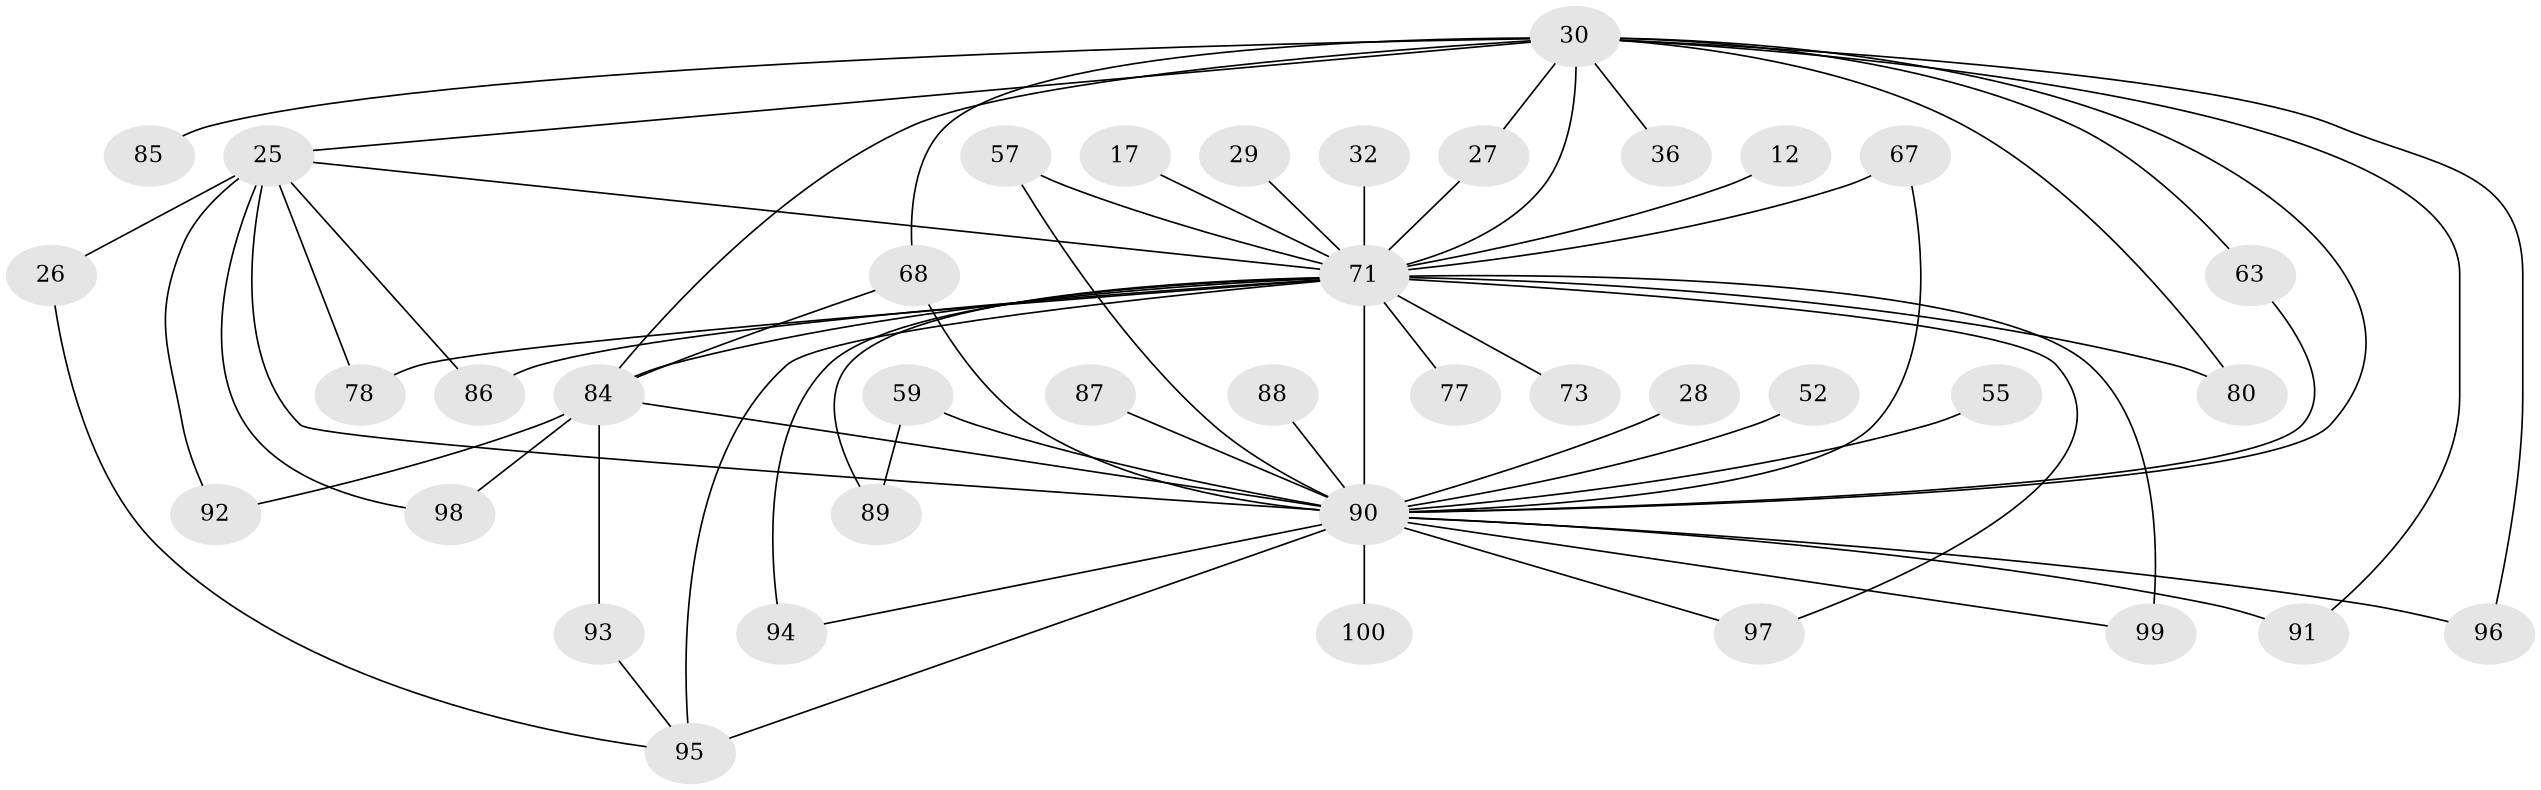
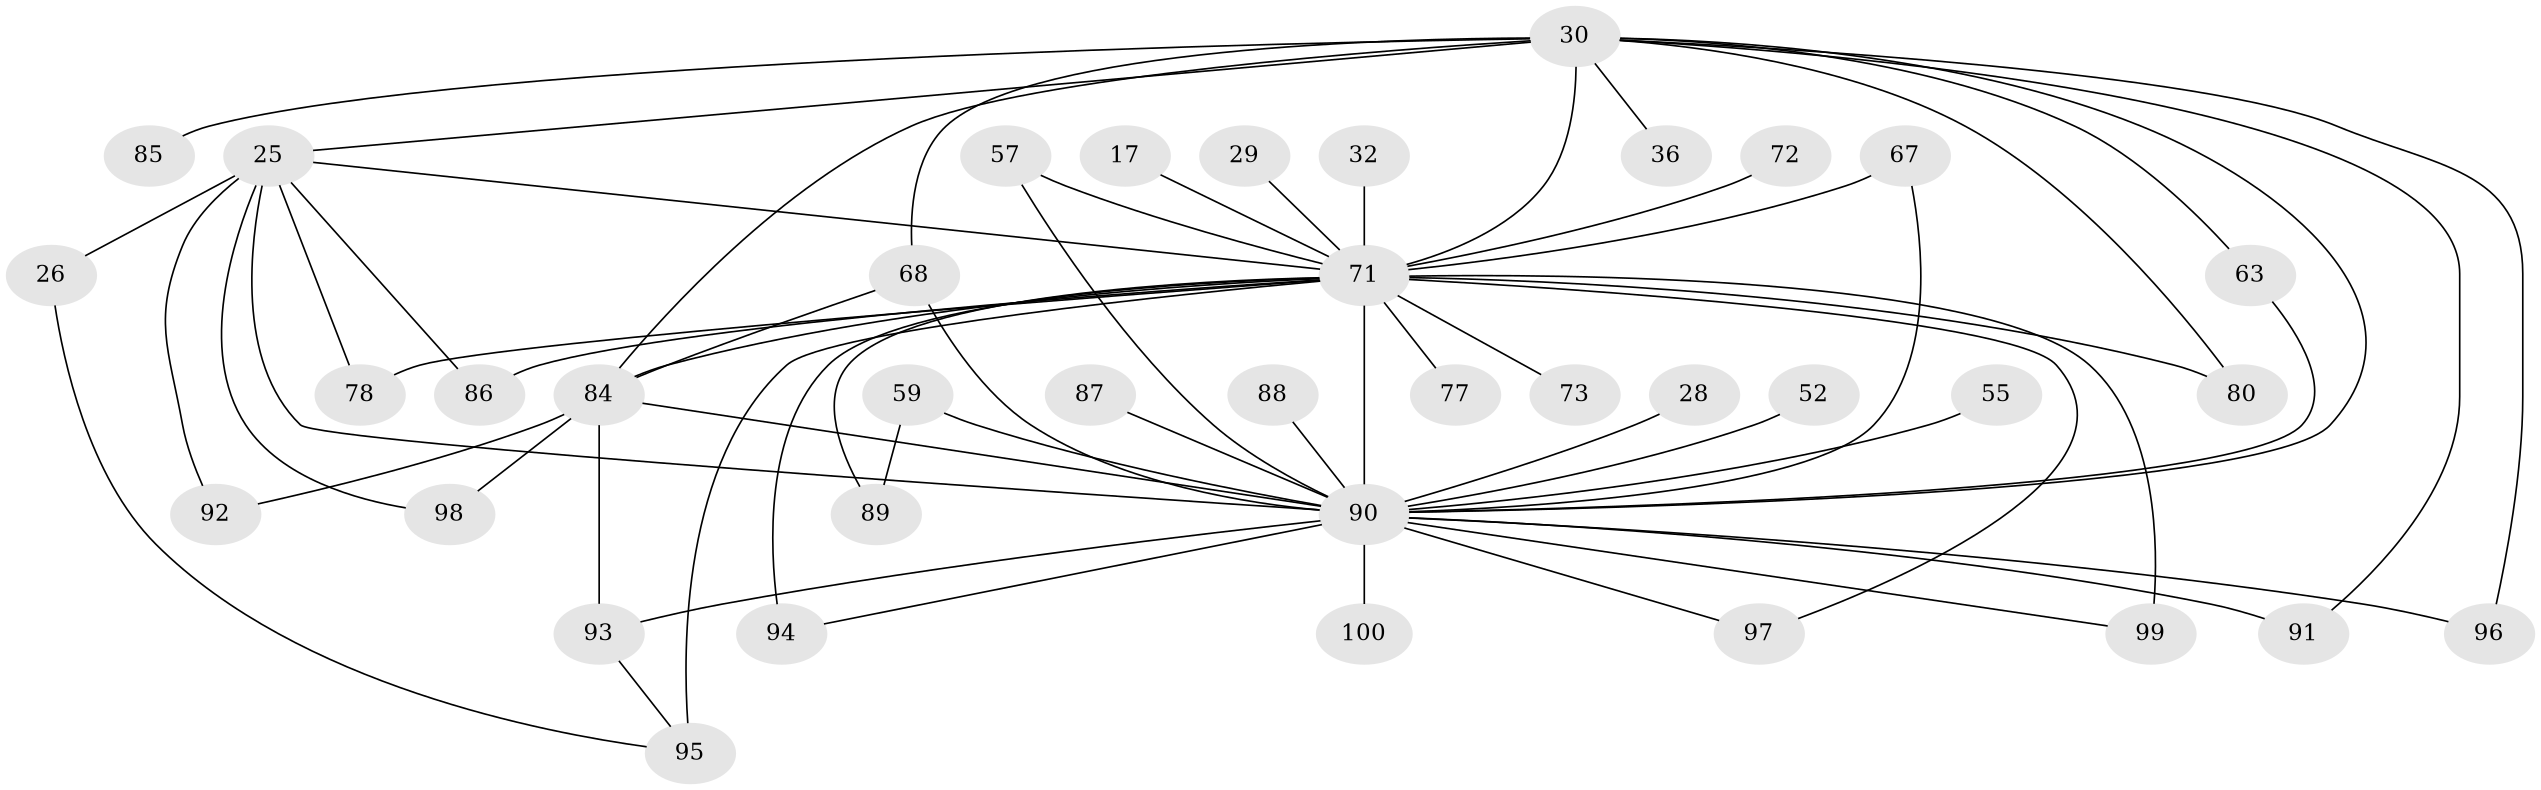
(1484, 156) -> none
(1786, 156) -> (1786, 156)
(1028, 634) -> (979, 563)
